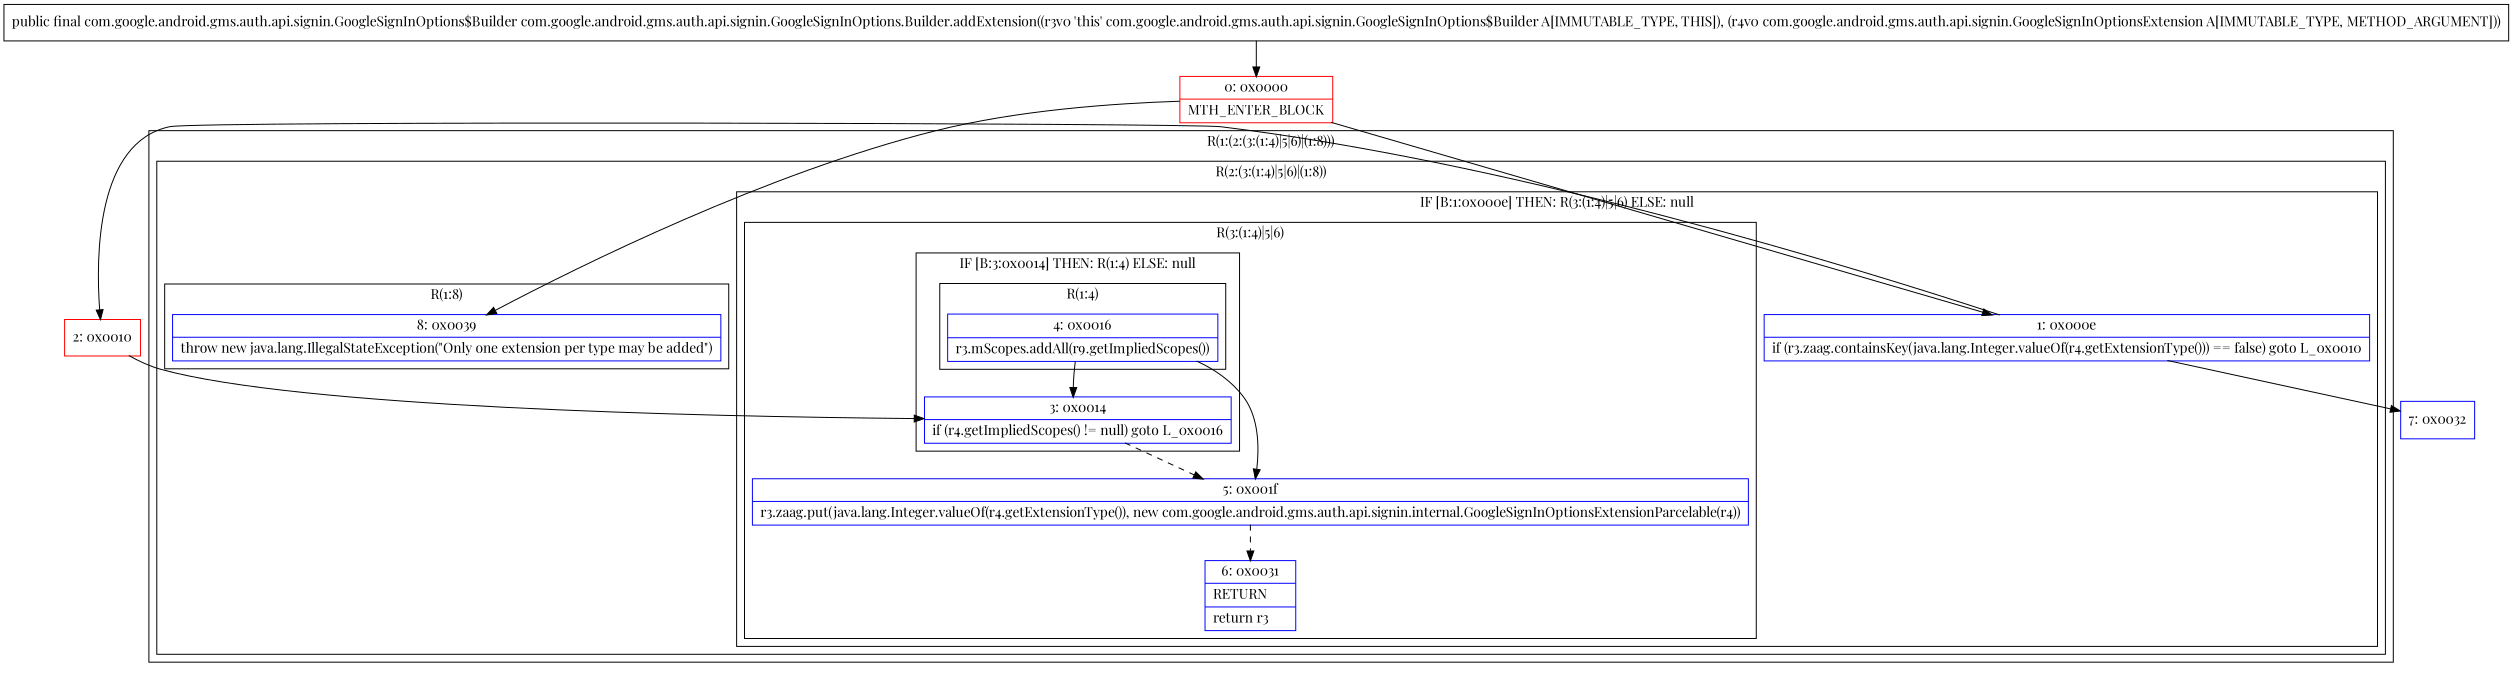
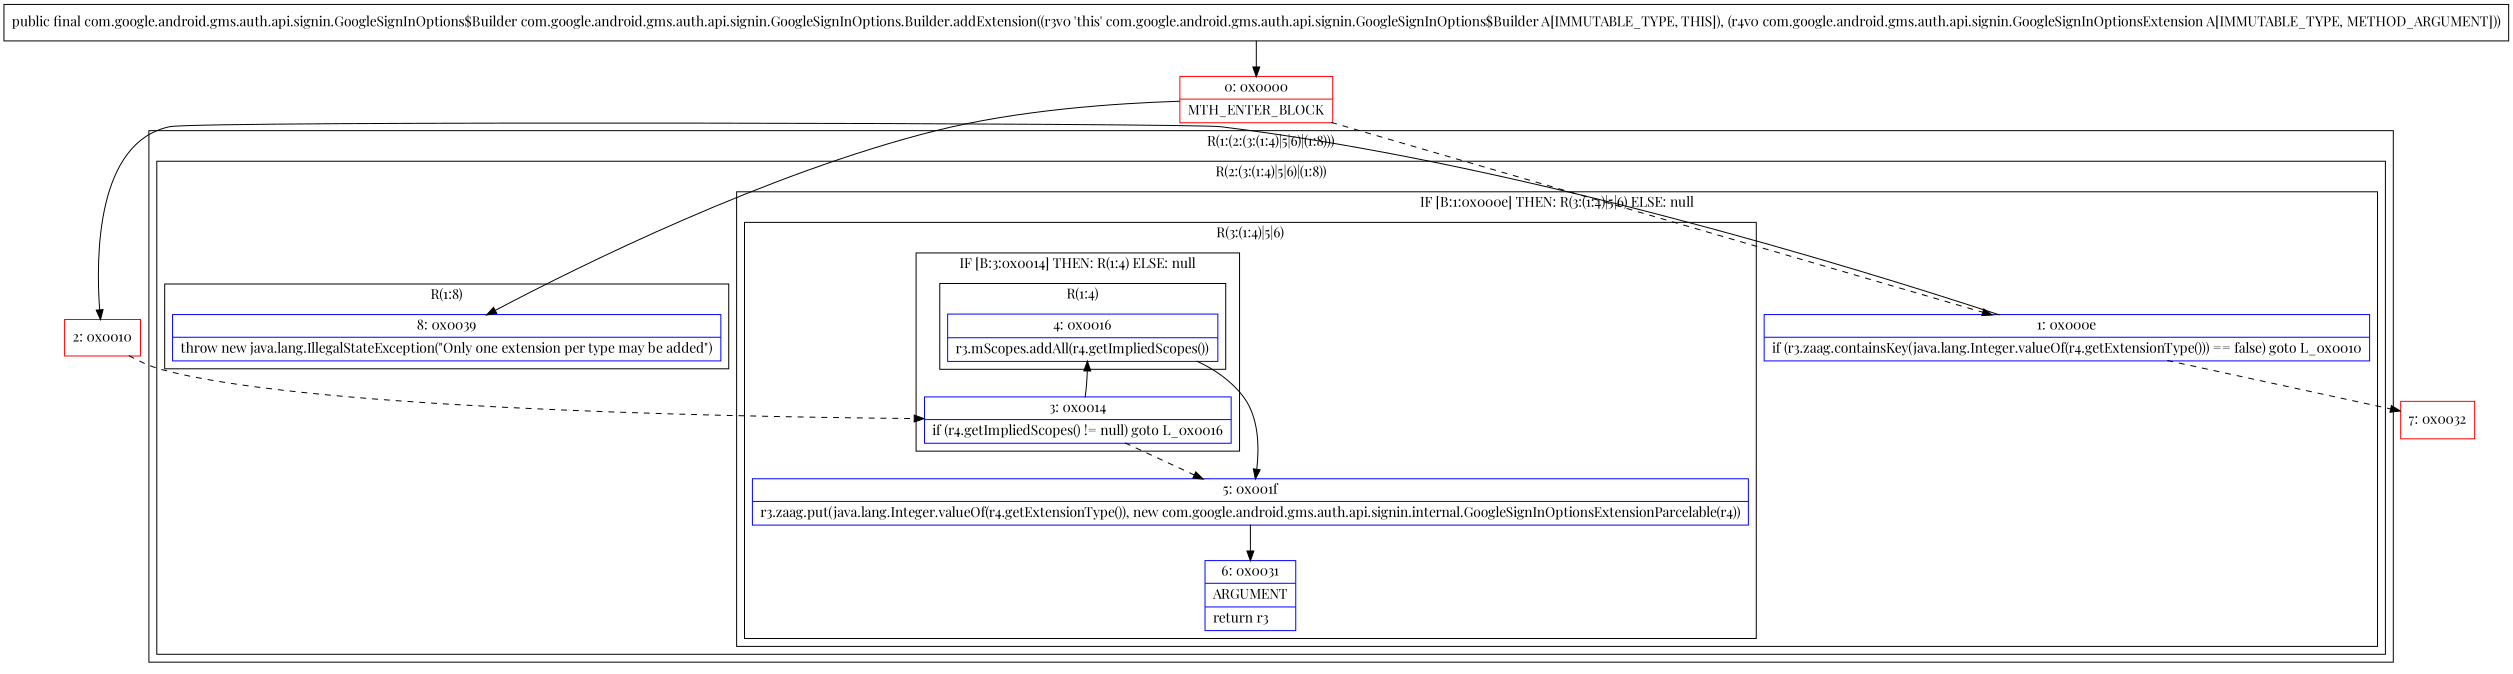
(1657, 217) -> (1657, 217)
(1083, 349) -> (1082, 349)
(1074, 376) -> (1087, 384)
(2279, 385) -> (2279, 385)
(519, 408) -> (519, 408)
(2438, 420) -> (2438, 420)
(1250, 538) -> (1250, 538)
(1240, 595) -> (1250, 595)
